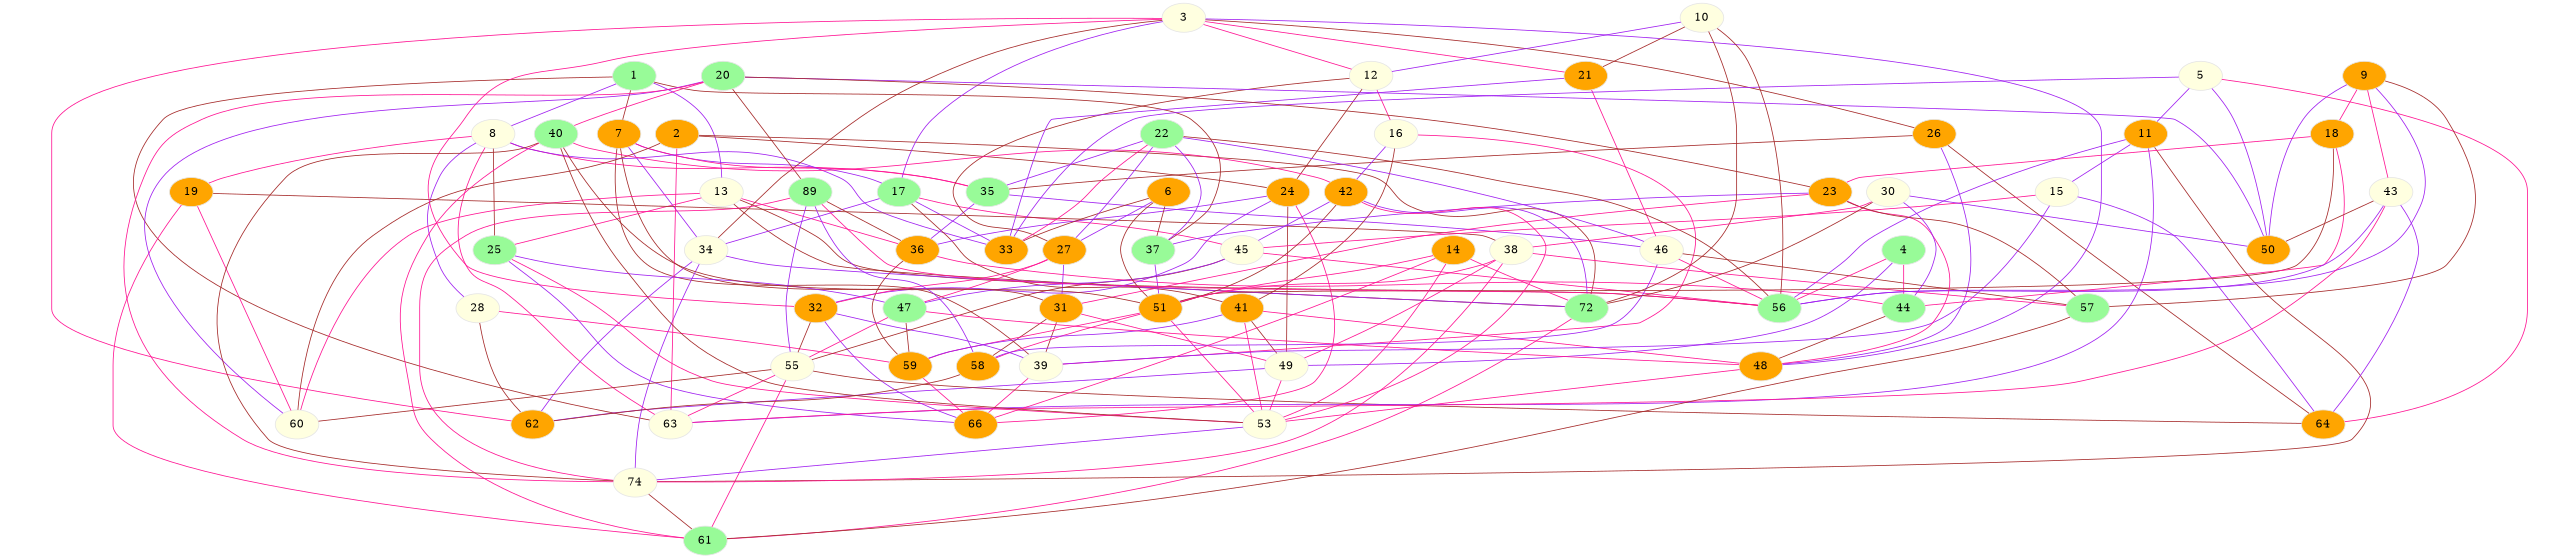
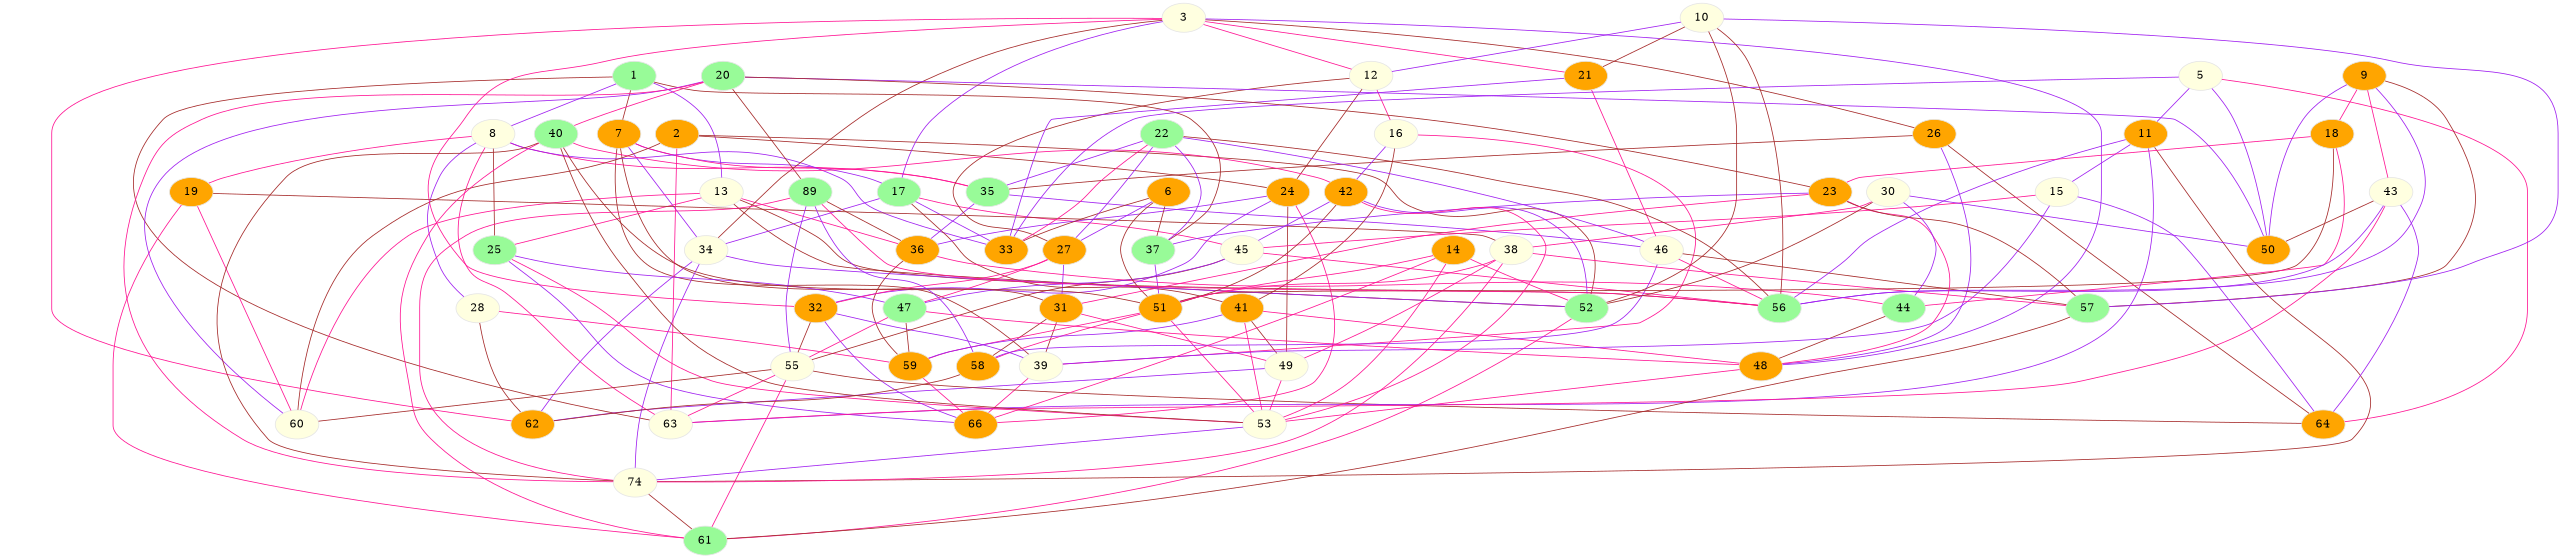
none -> (2431, 67)
(1904, 250) -> none
(1587, 308) -> (1587, 308)
